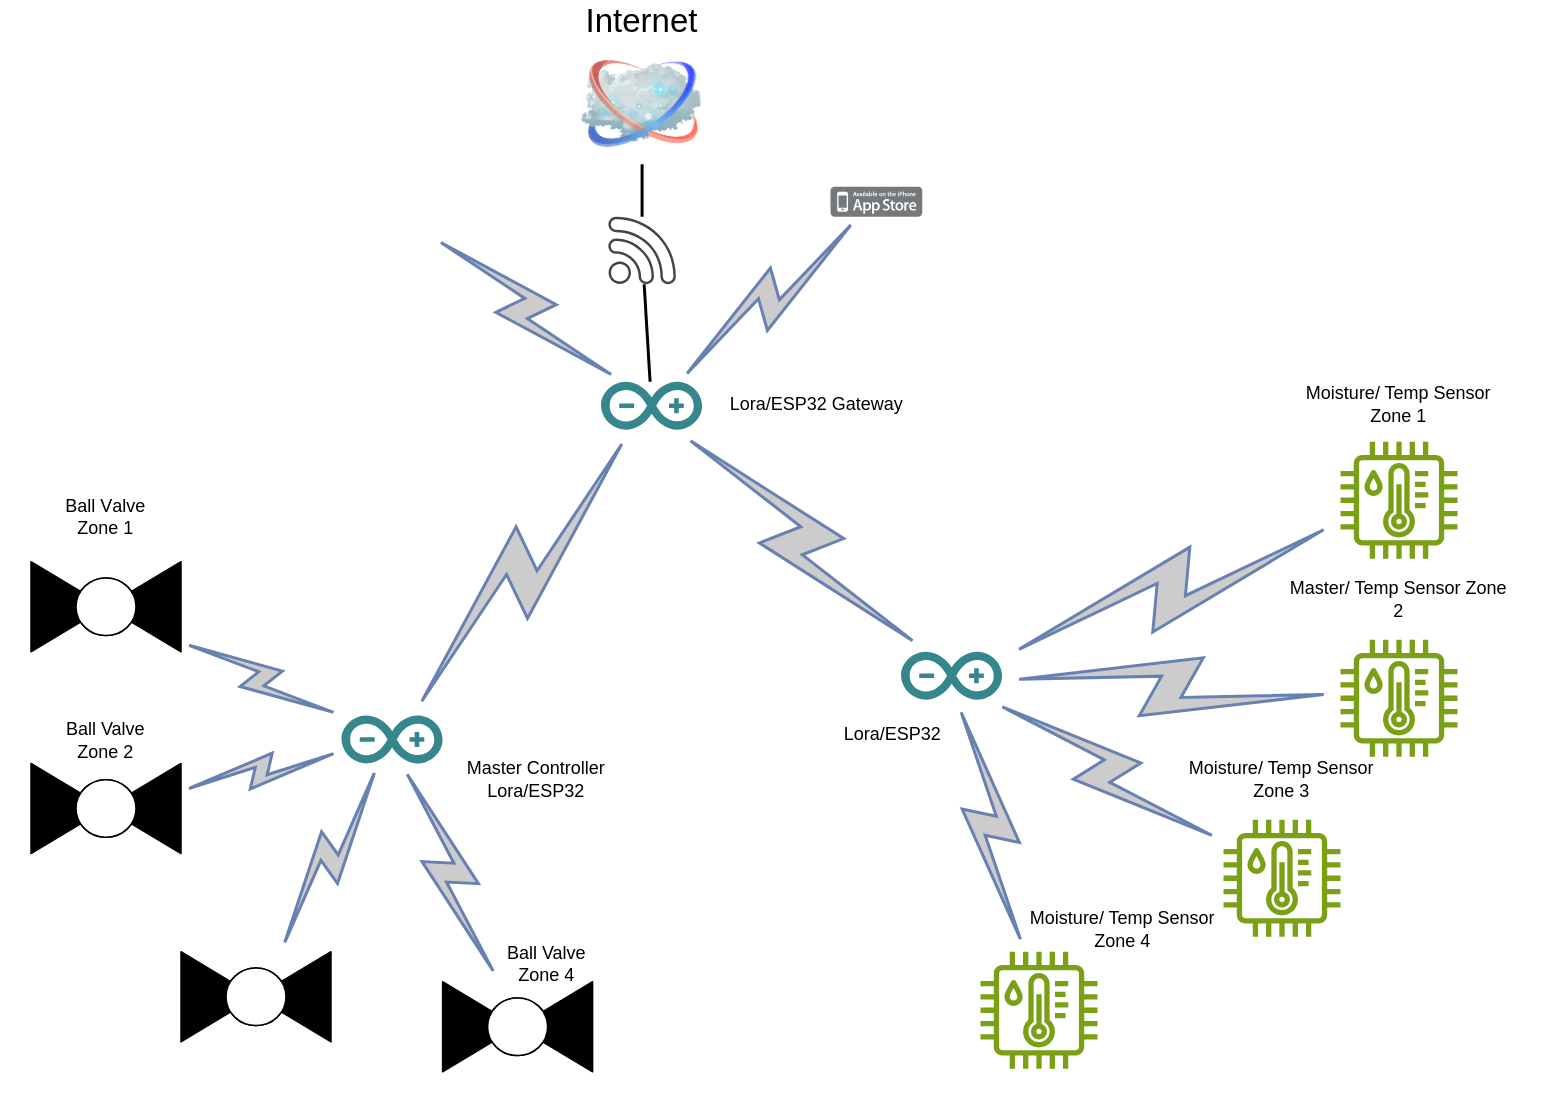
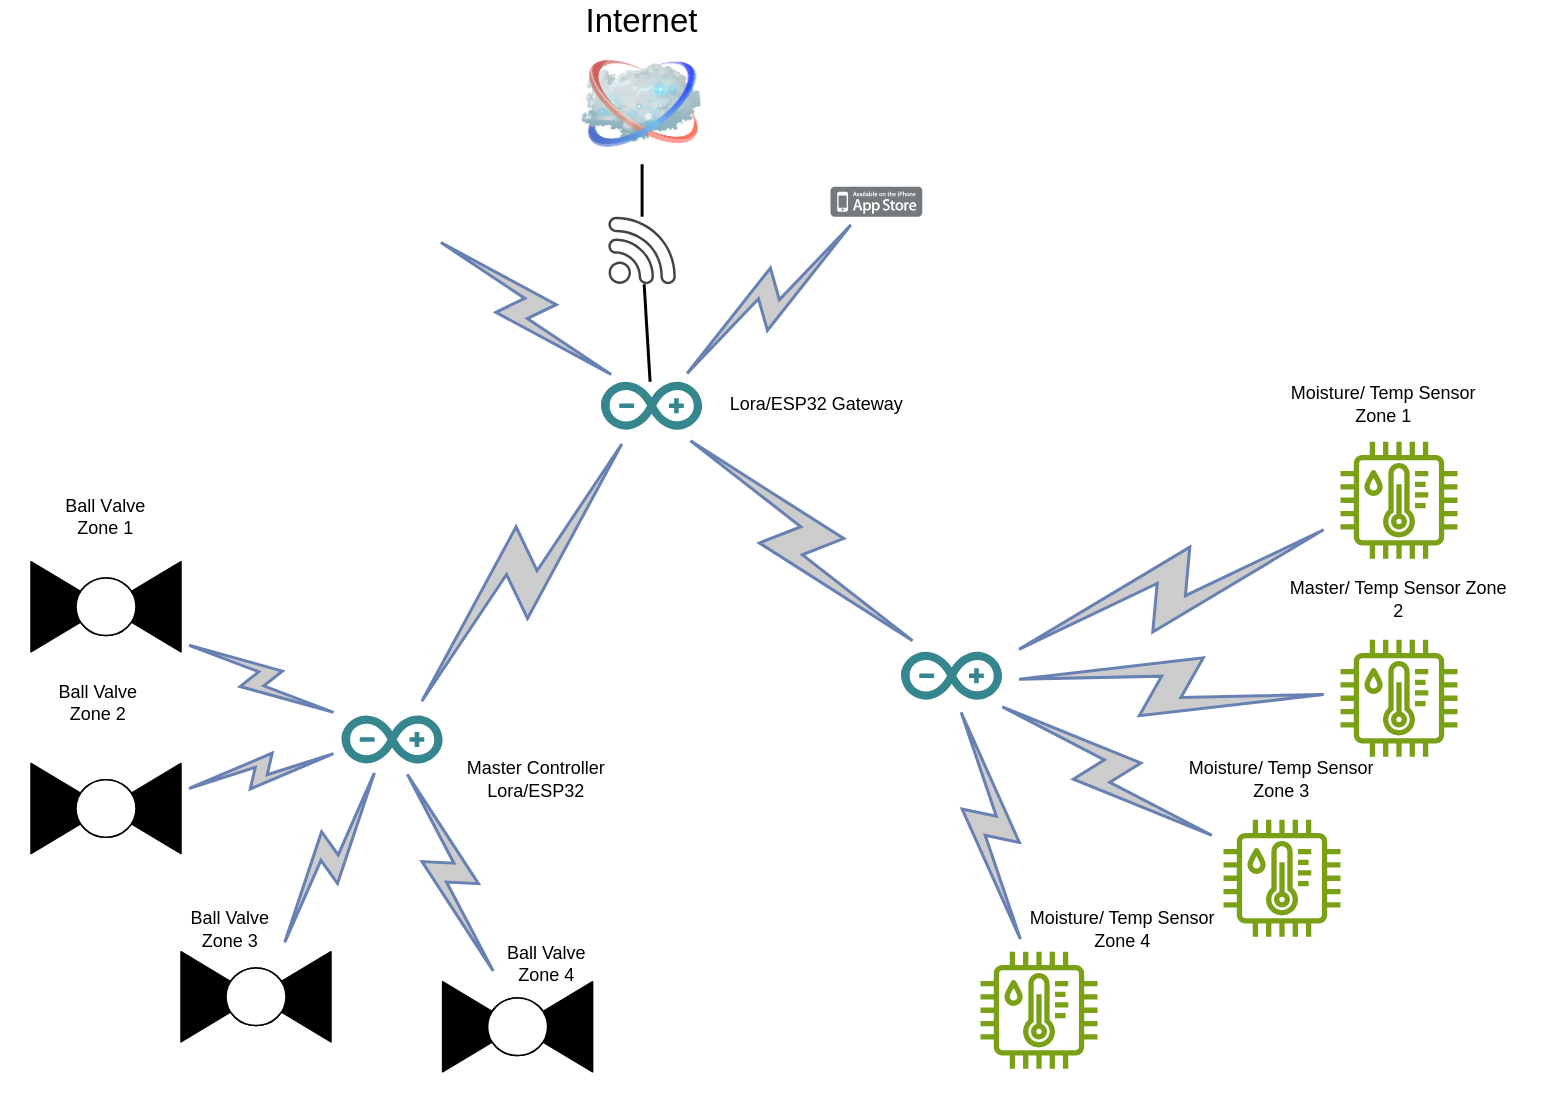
(1399, 404) -> (1384, 404)
(890, 734) -> none
(106, 740) -> (98, 702)
none -> (230, 929)
